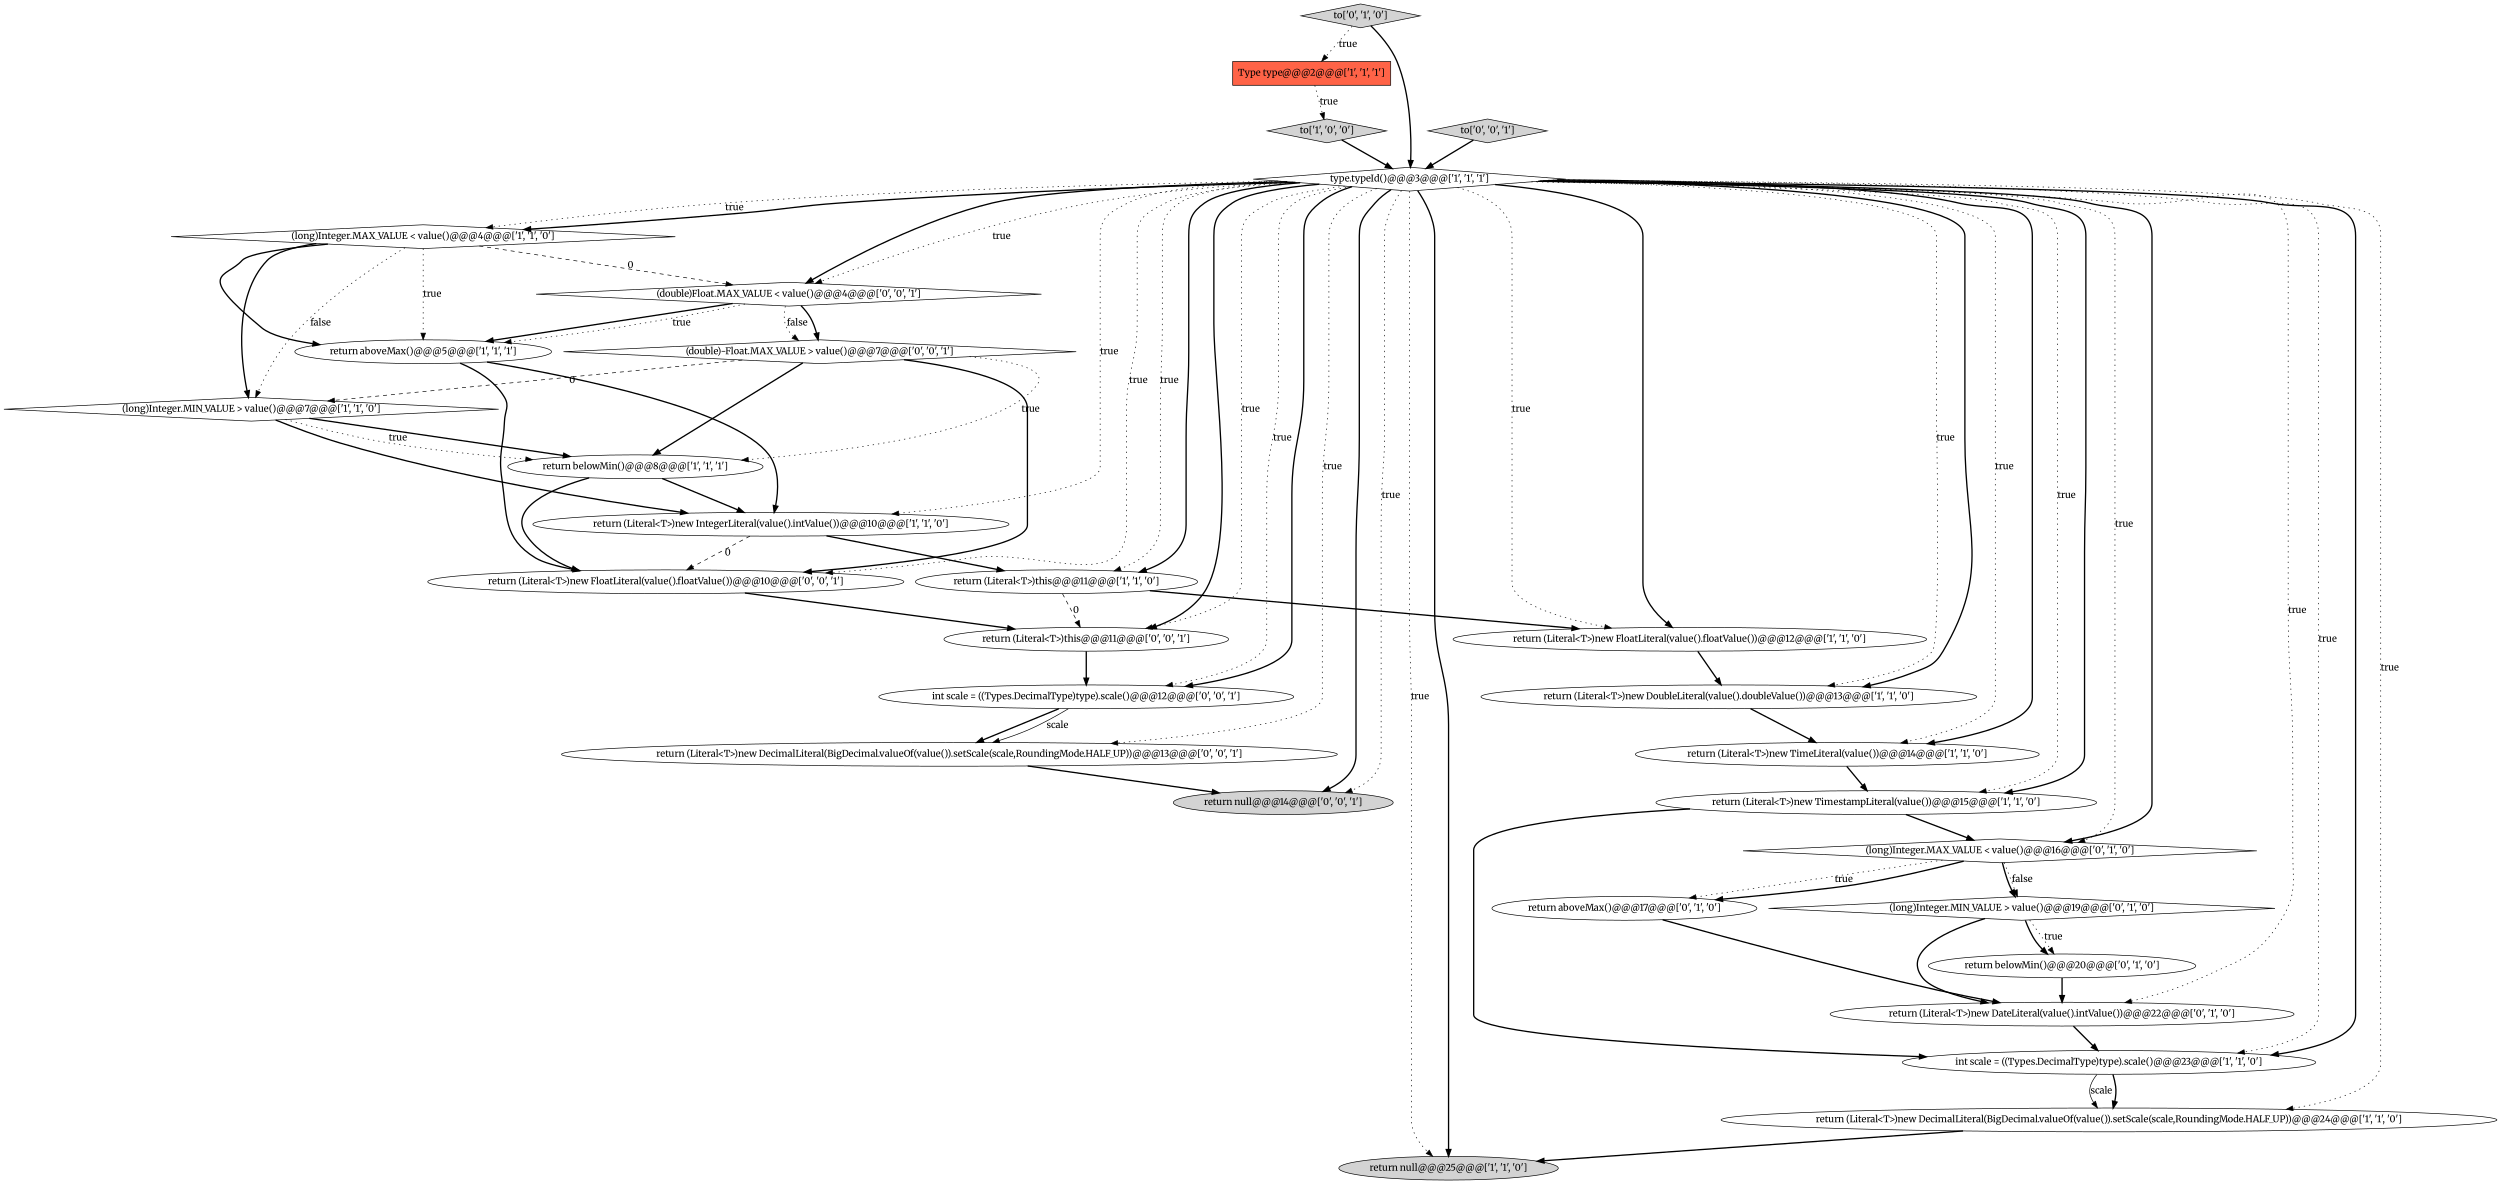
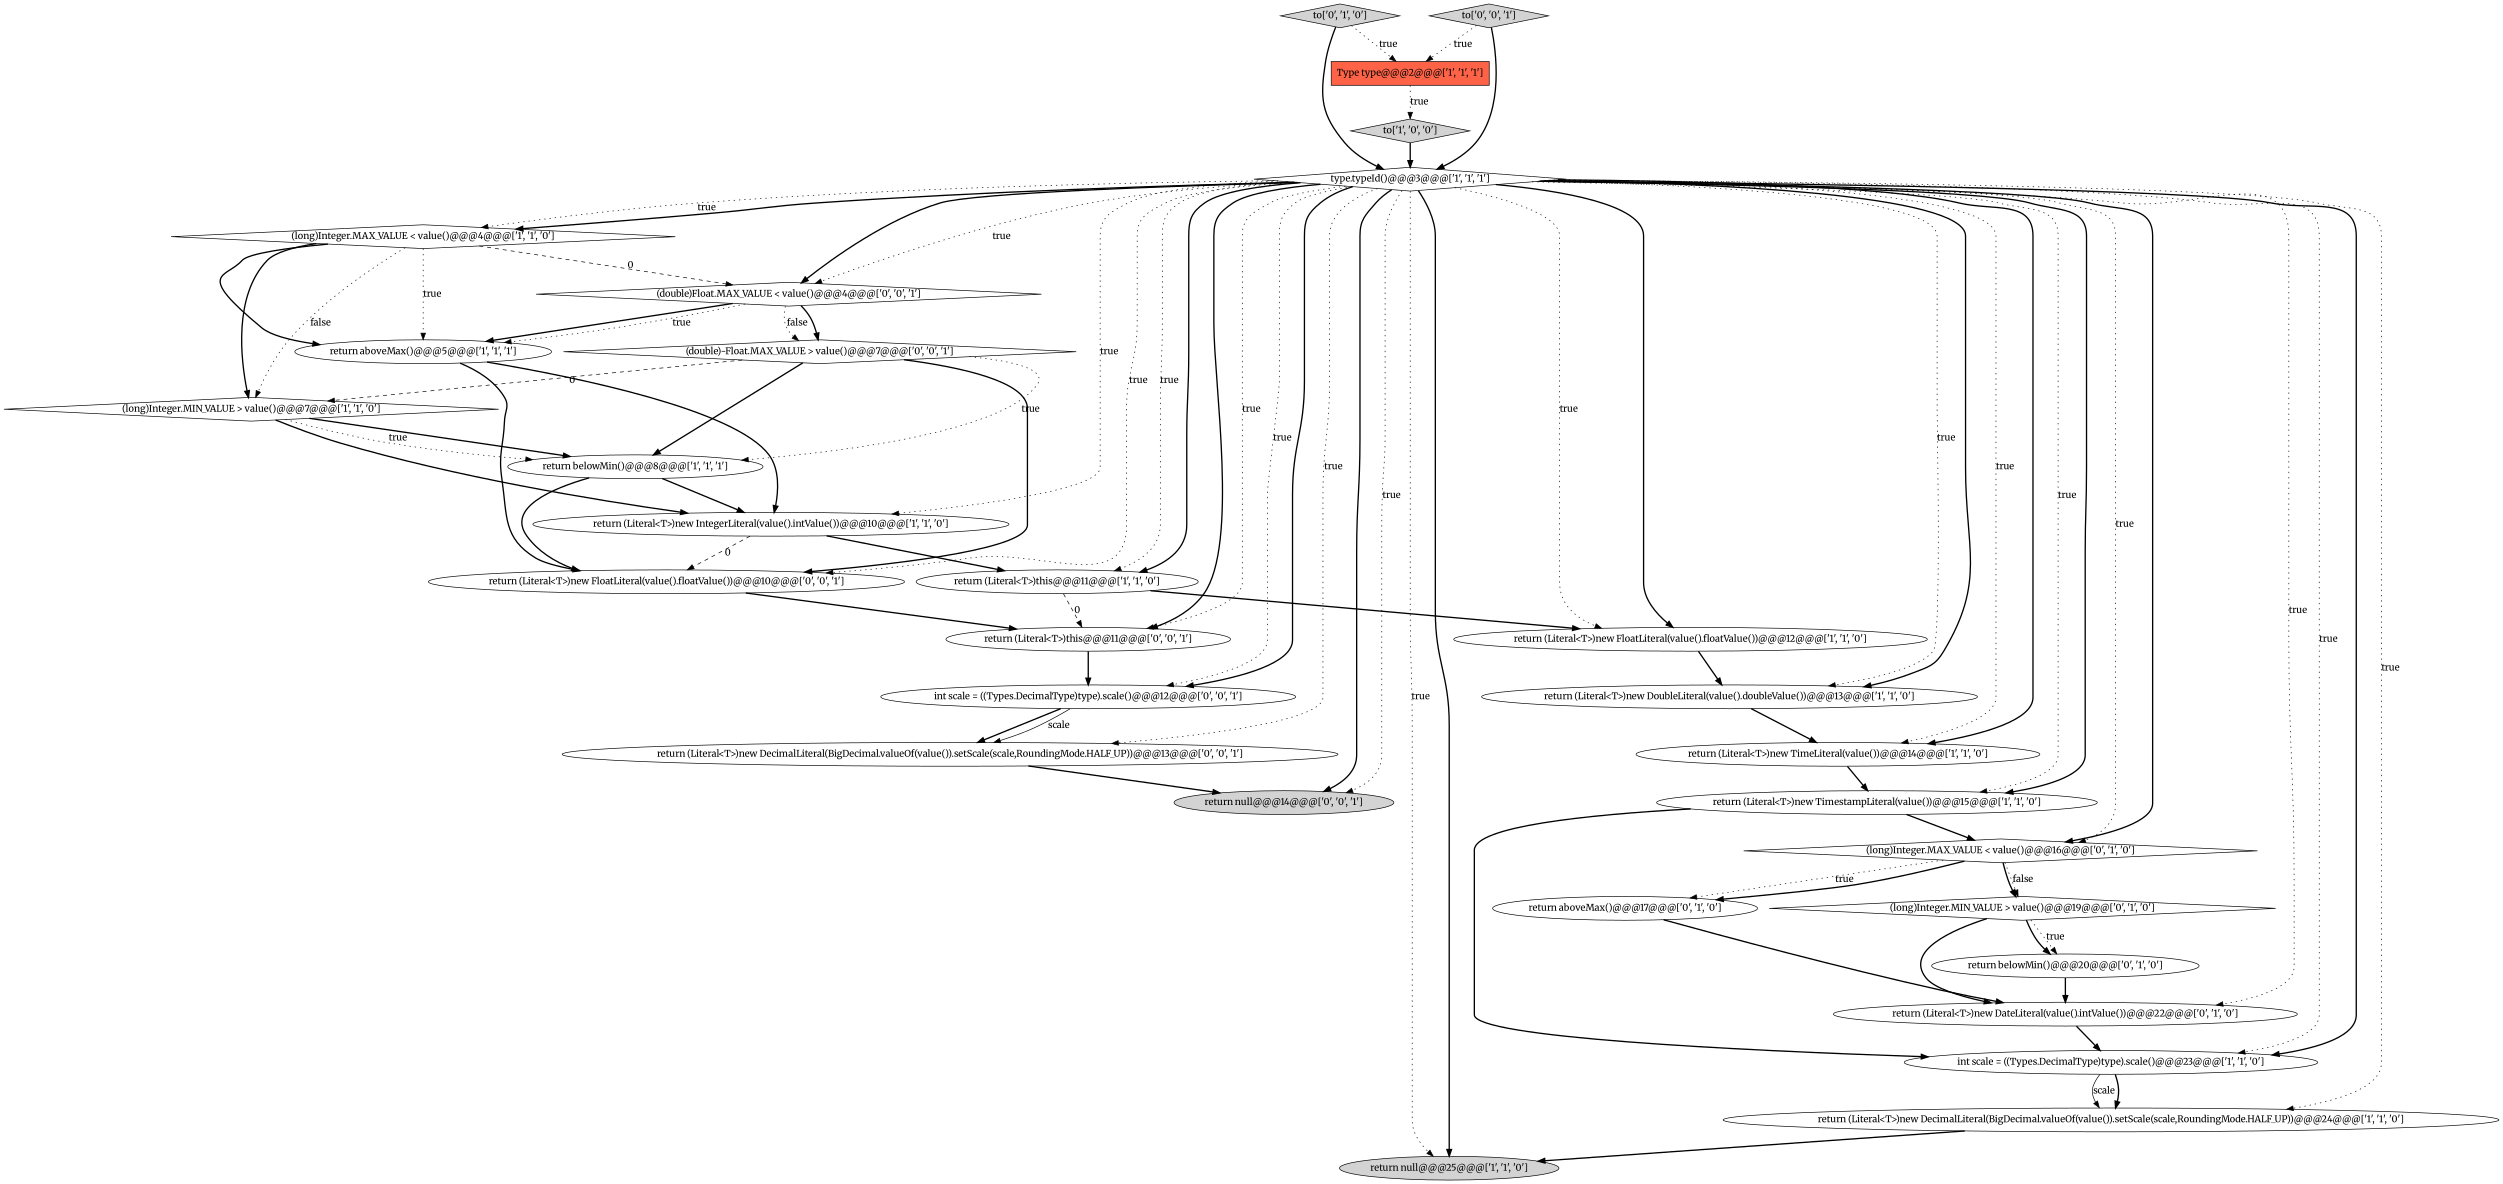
none -> (1454, 41)
